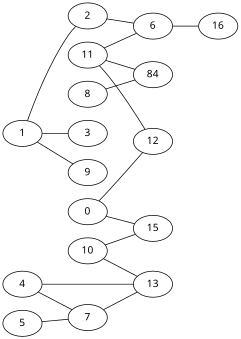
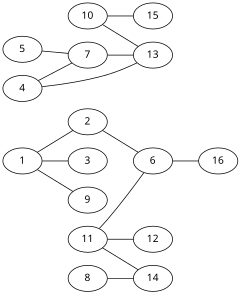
(153, 75) -> (153, 278)
(88, 212) -> none
